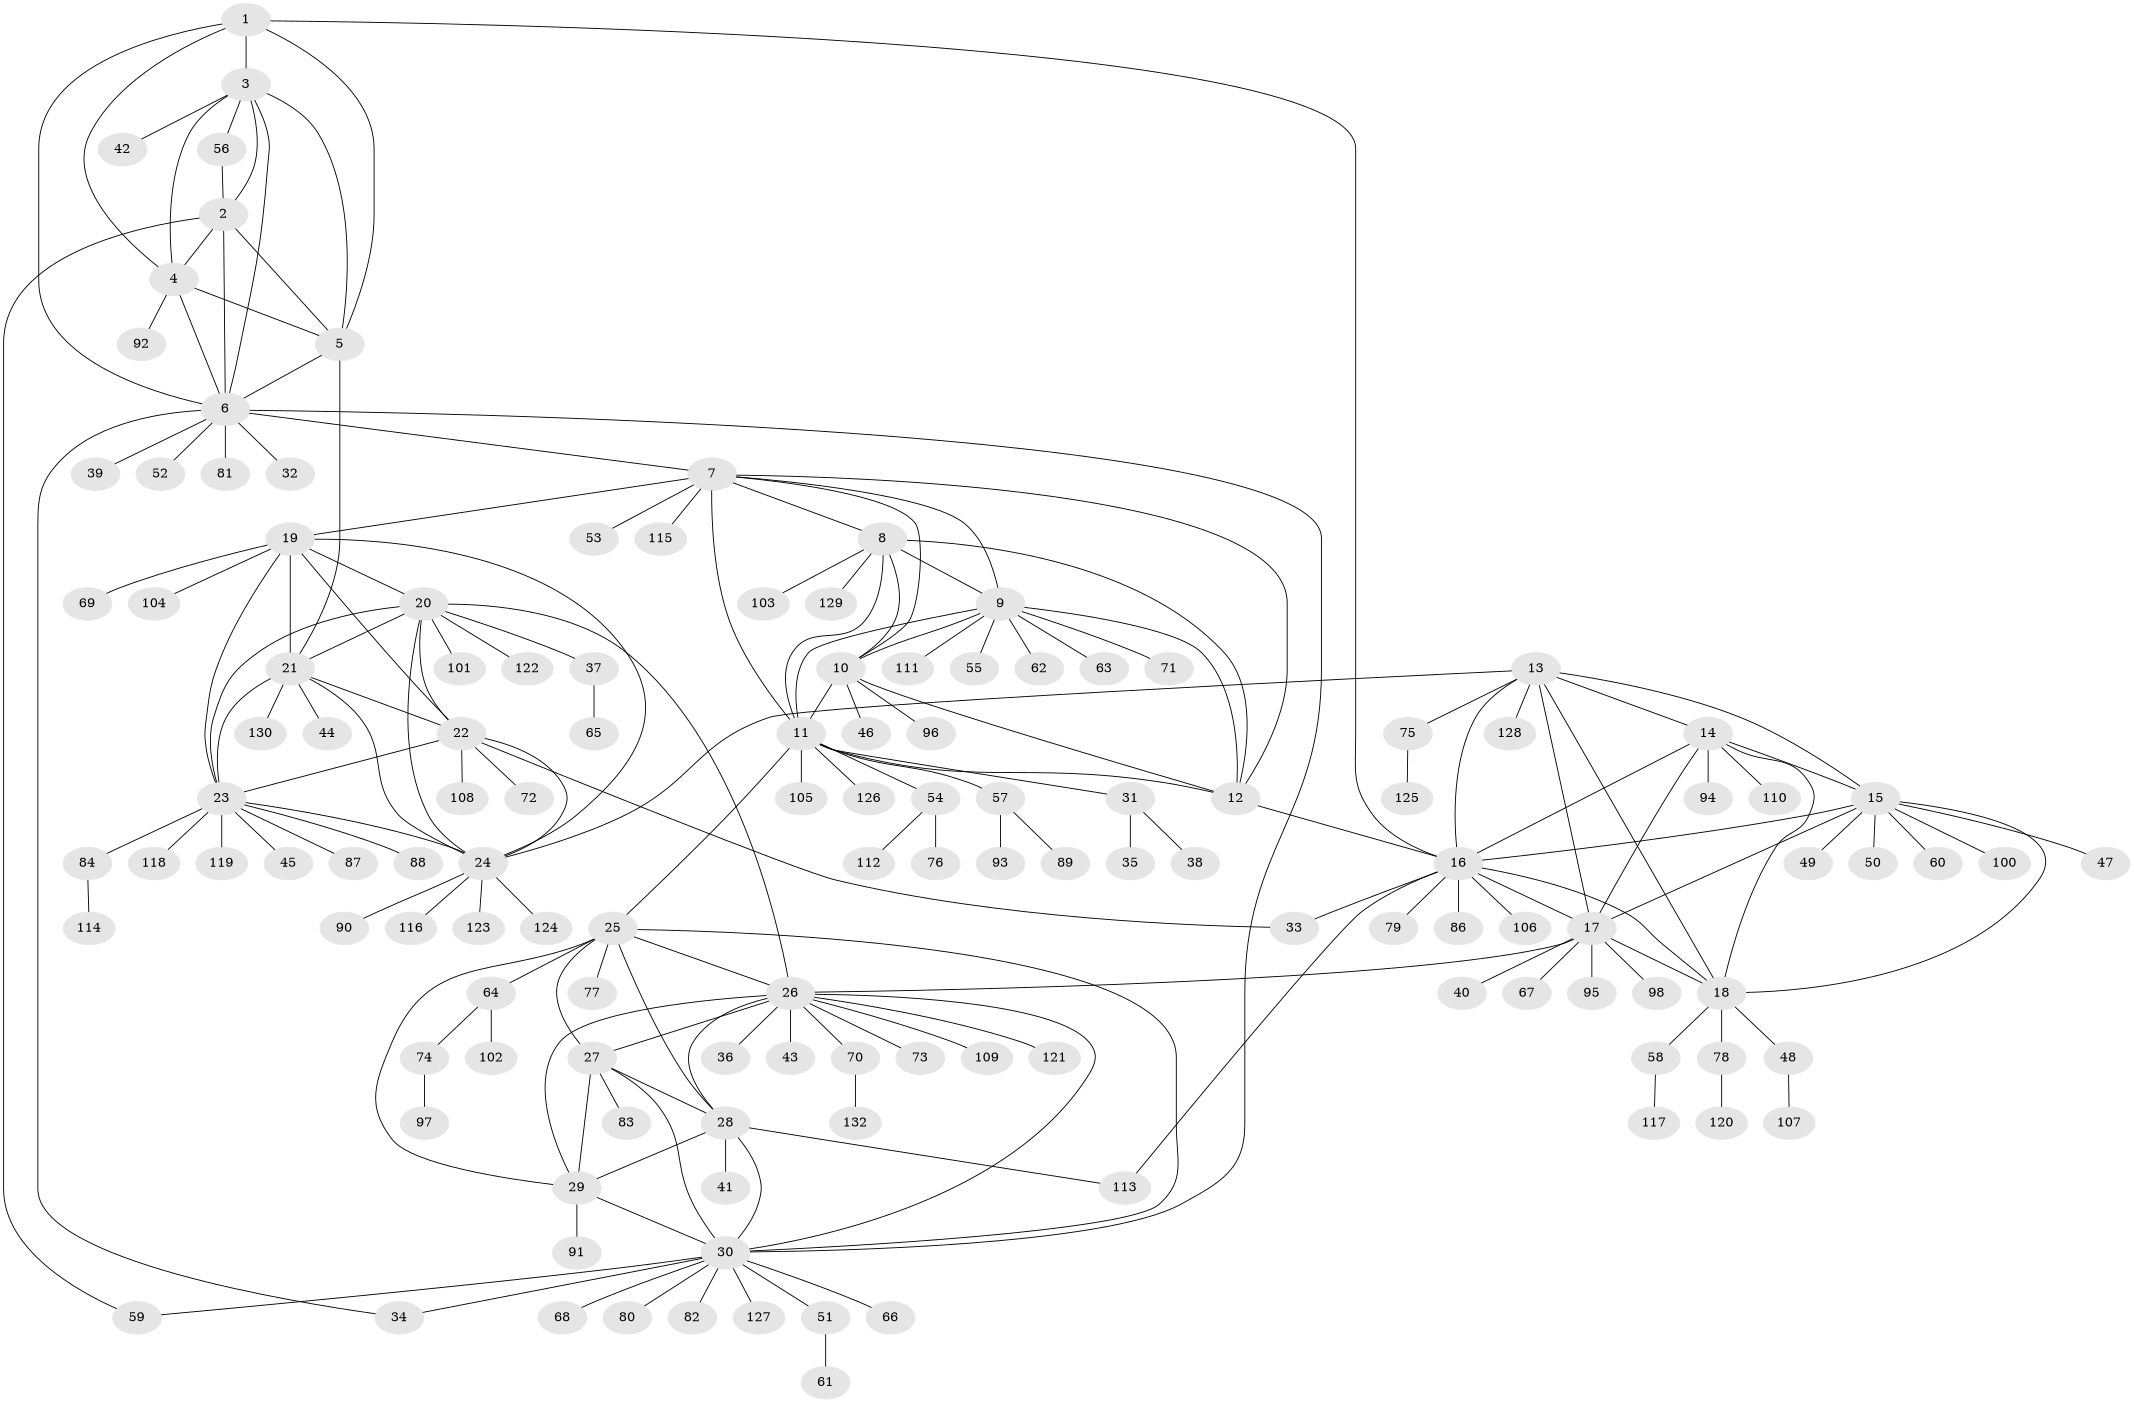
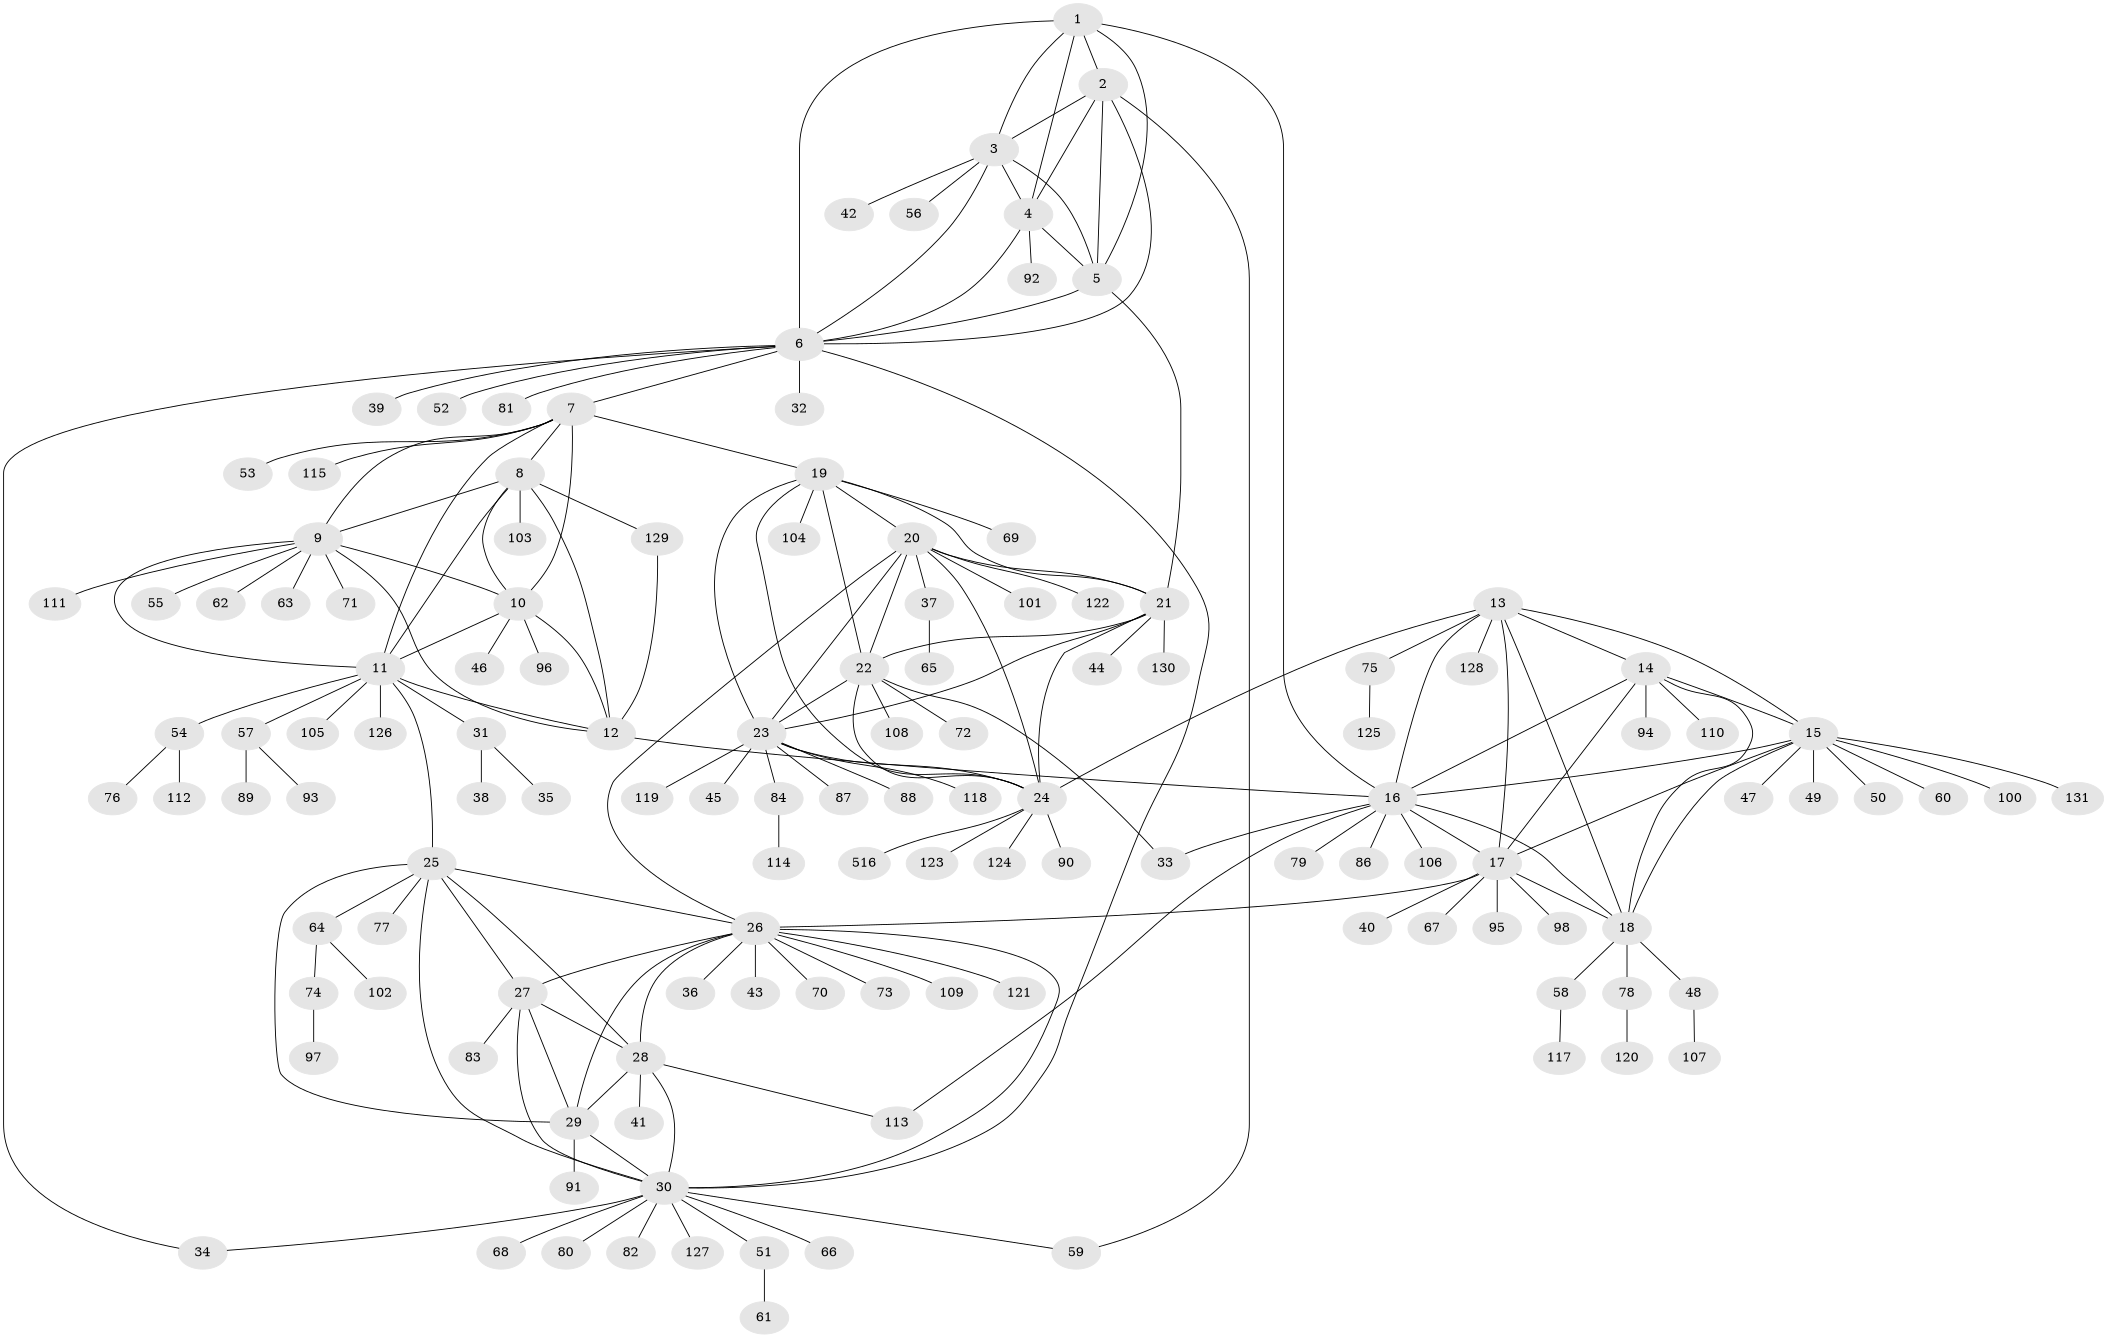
(223, 182) -> (1091, 52)
(1123, 509) -> (652, 640)
none -> (2078, 799)
(411, 928) -> (864, 864)
(855, 1123) -> none
